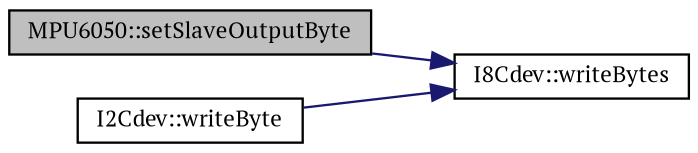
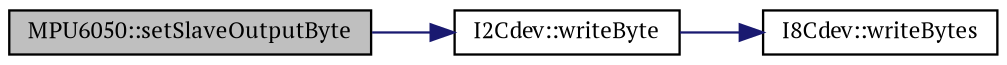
(402, 57) -> (401, 32)
